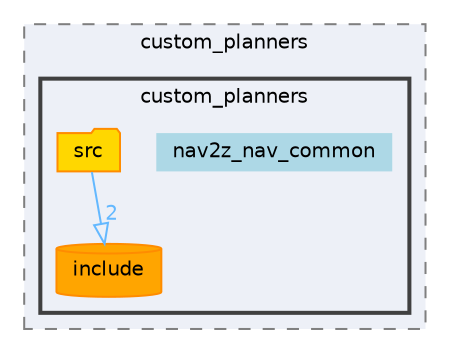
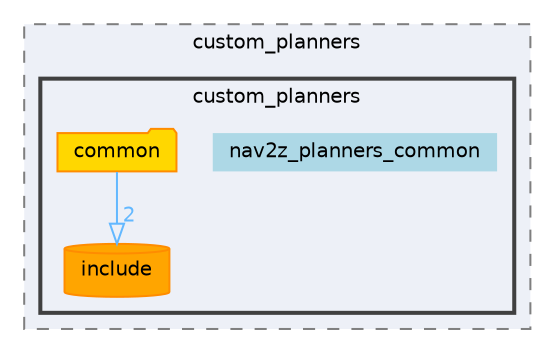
(89, 152) -> (117, 152)
(274, 152) -> (355, 152)
